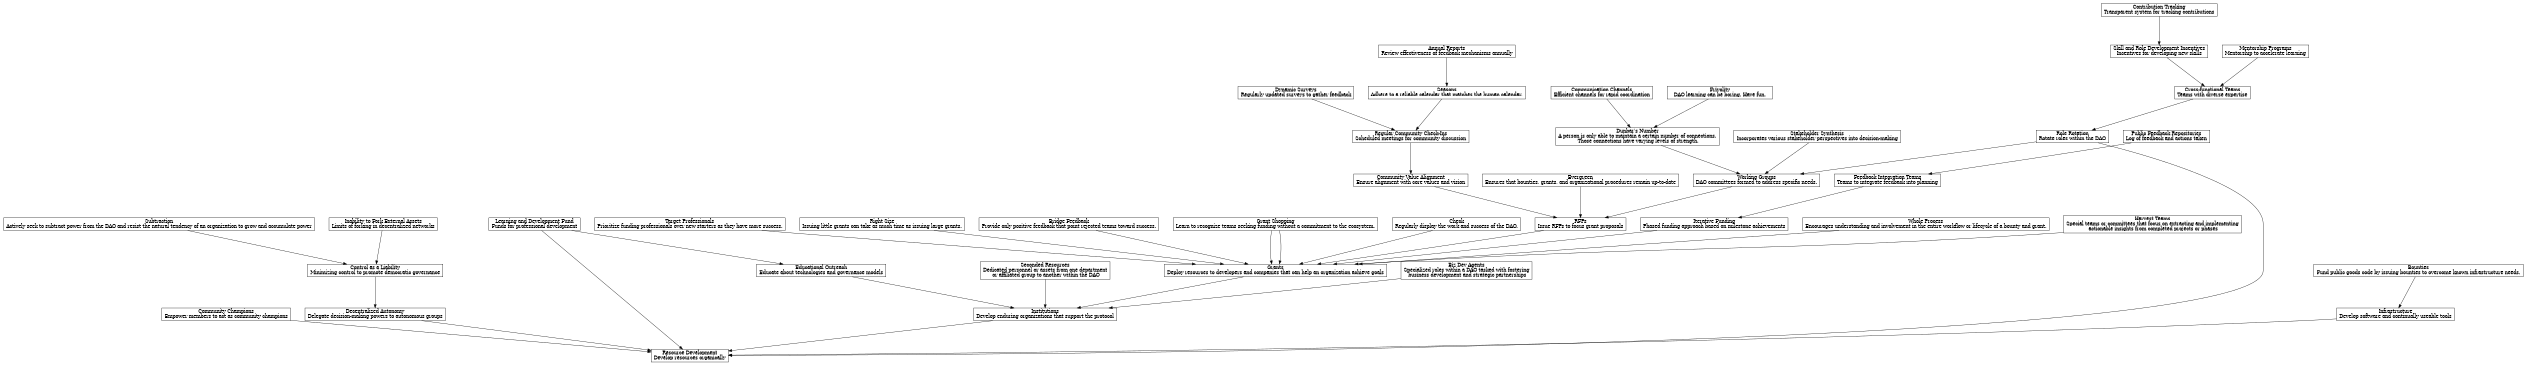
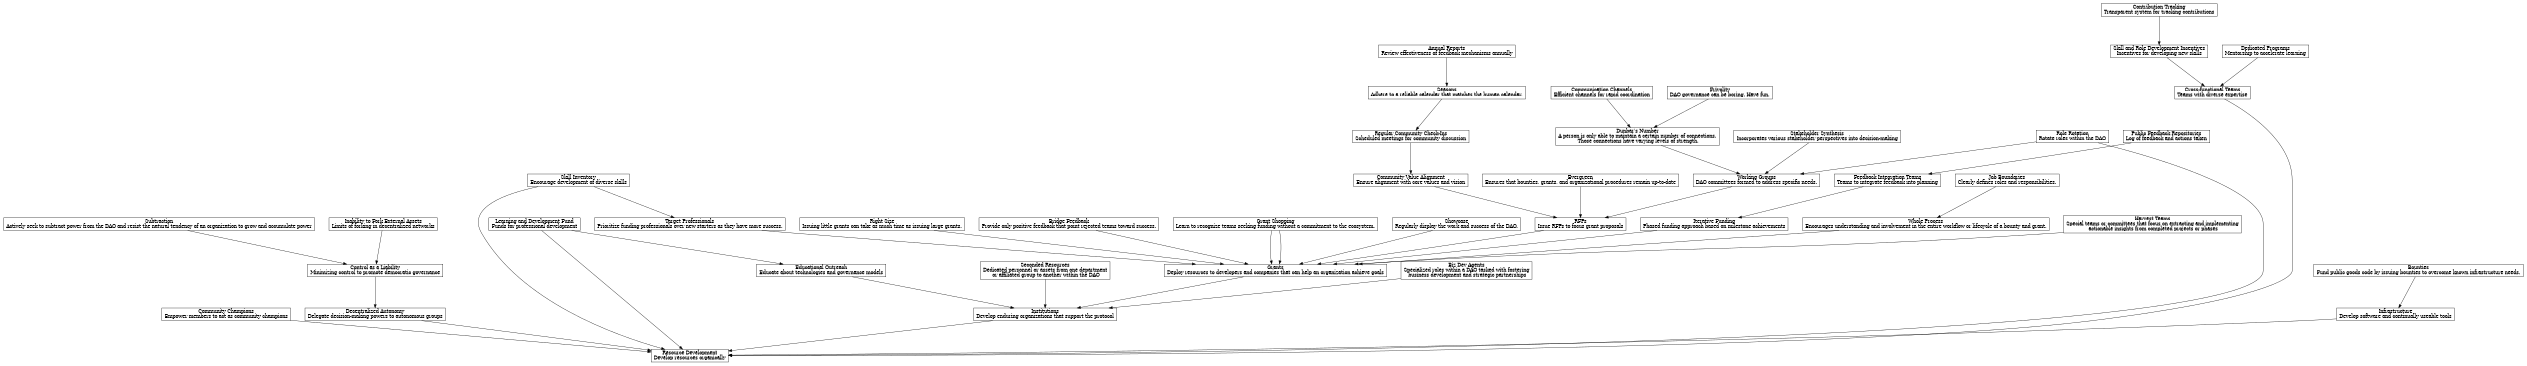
(2266, 51) -> (2266, 51)
(1296, 93) -> none
(1720, 93) -> (1720, 93)
(2144, 114) -> (1617, 346)
none -> (578, 180)
none -> (2007, 180)
(1456, 224) -> (1456, 224)
